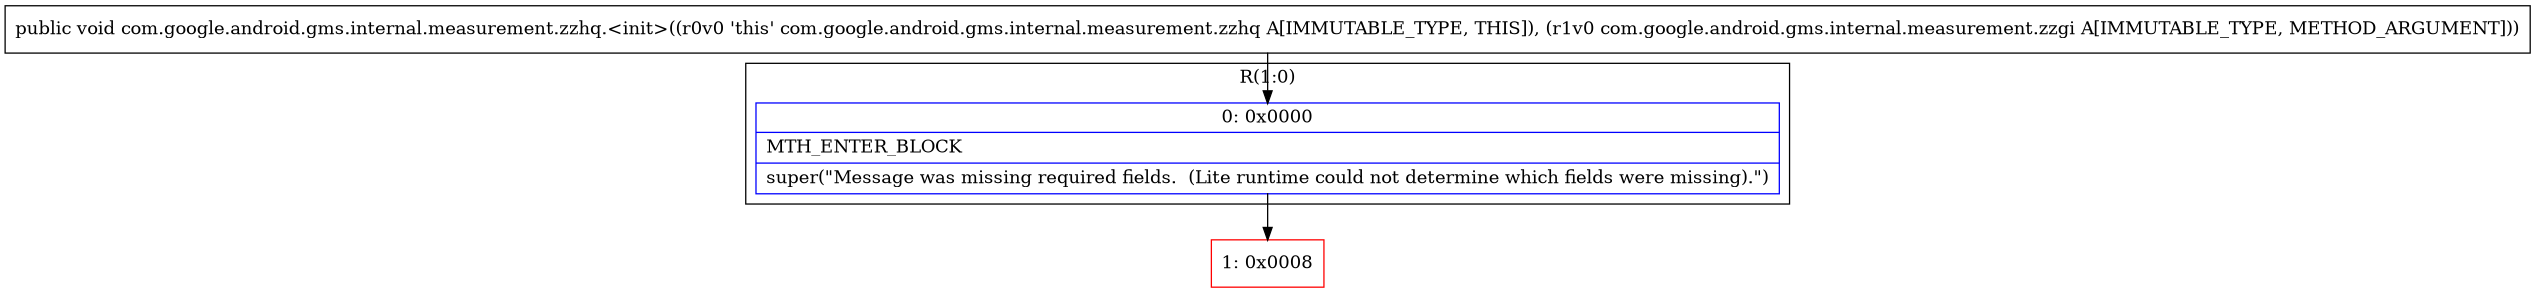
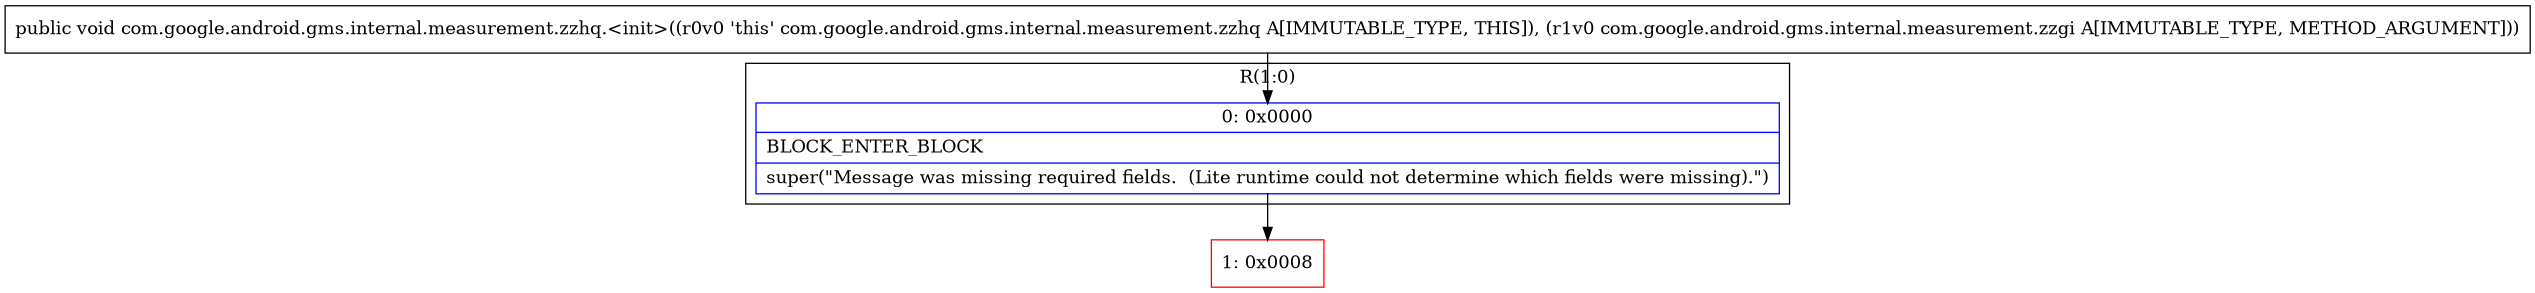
(865, 147) -> (875, 147)
